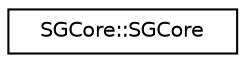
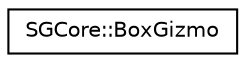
(123, 31) -> (123, 31)
